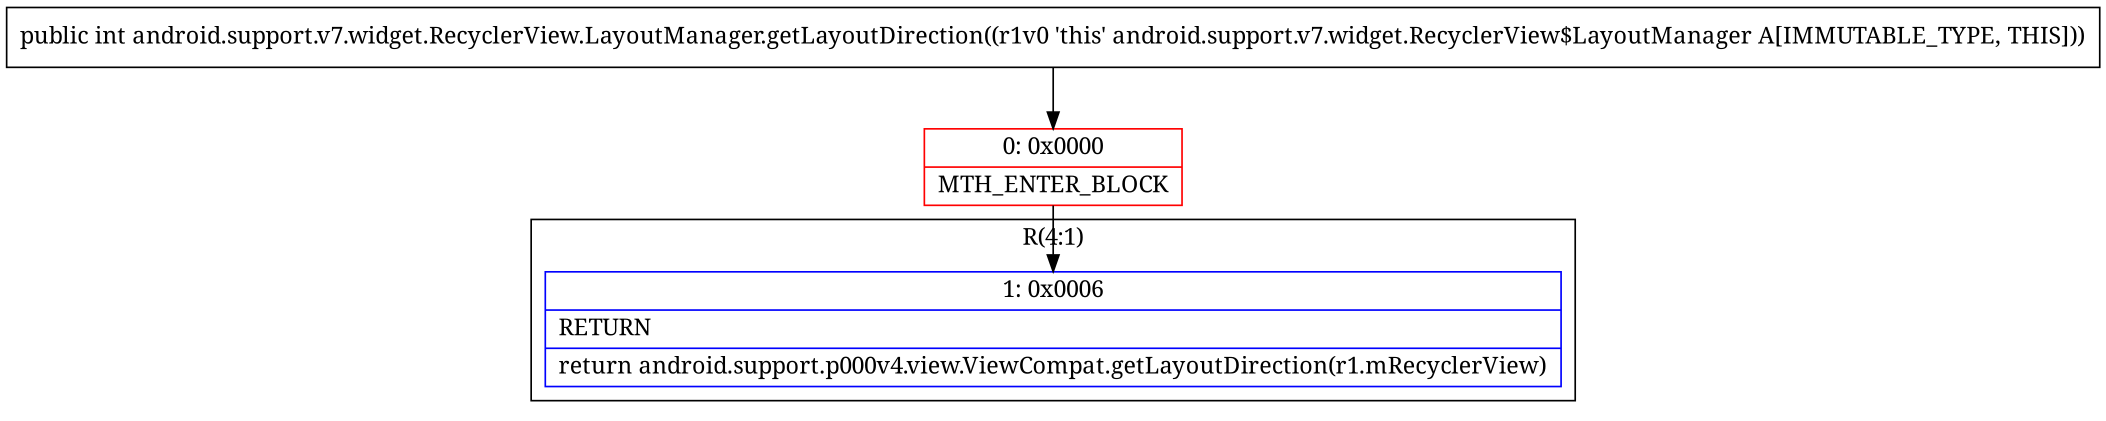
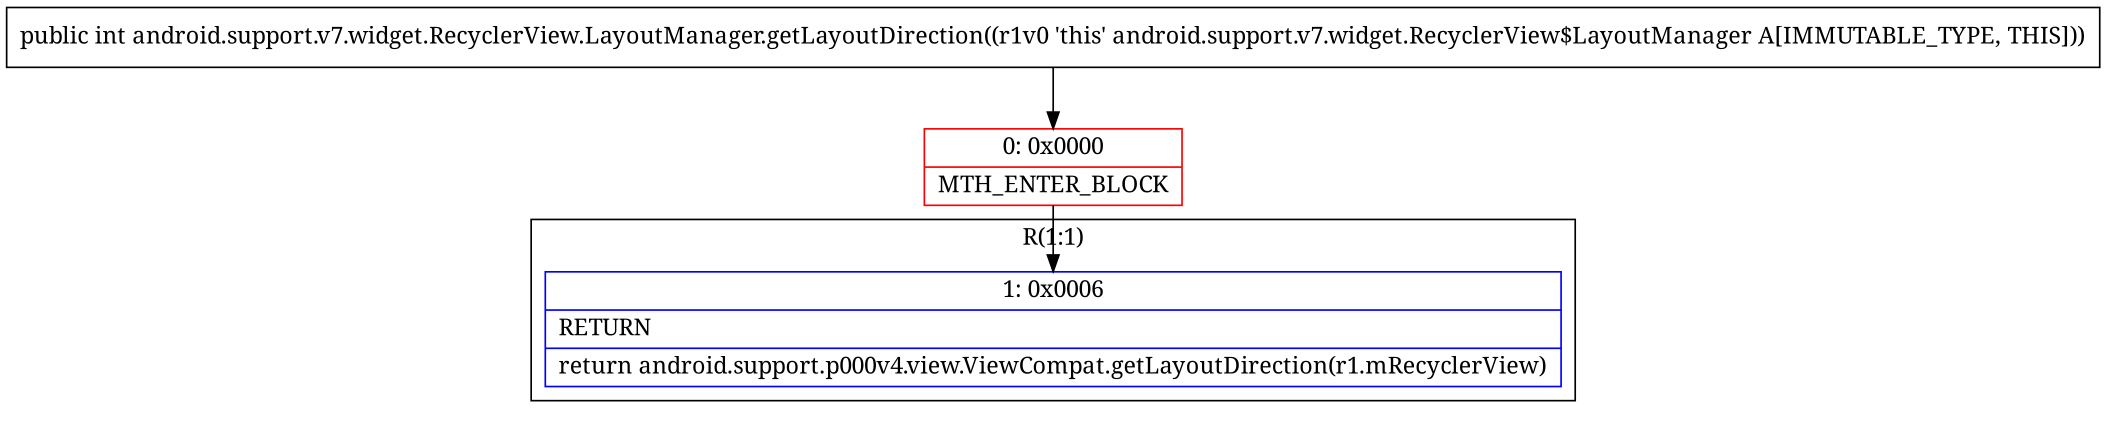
(1053, 239) -> (1053, 239)
